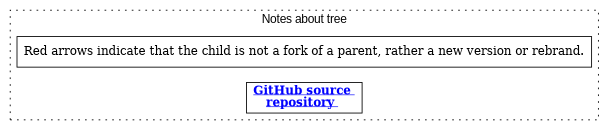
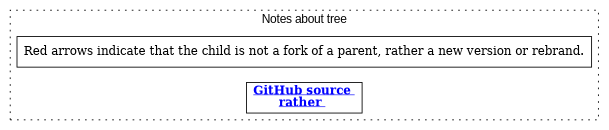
(302, 103) -> (302, 103)
